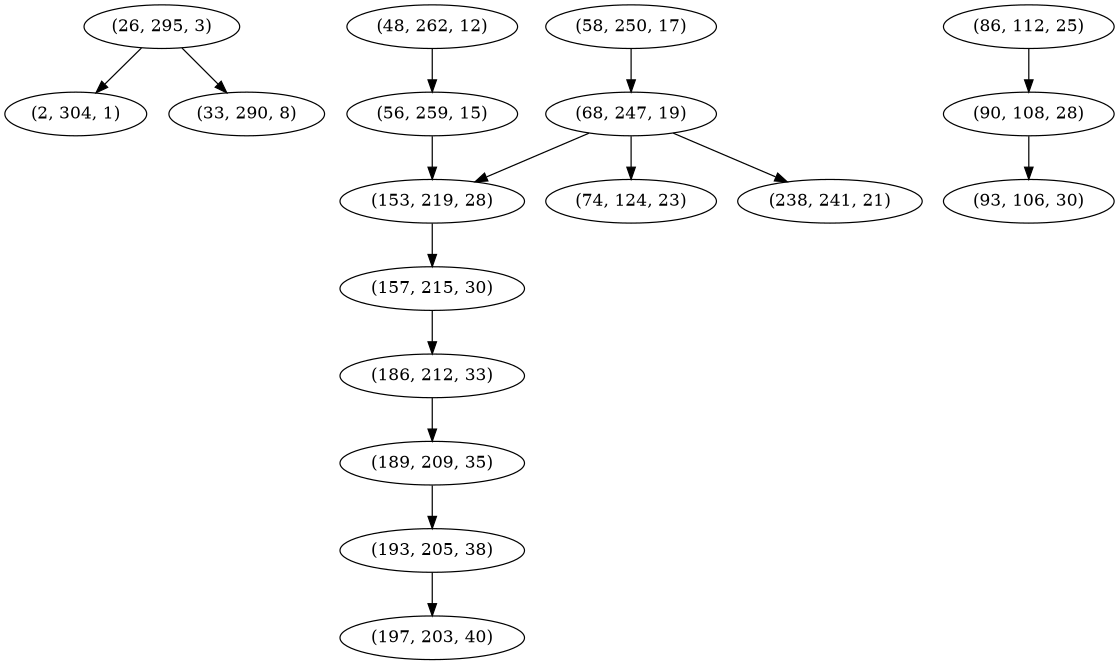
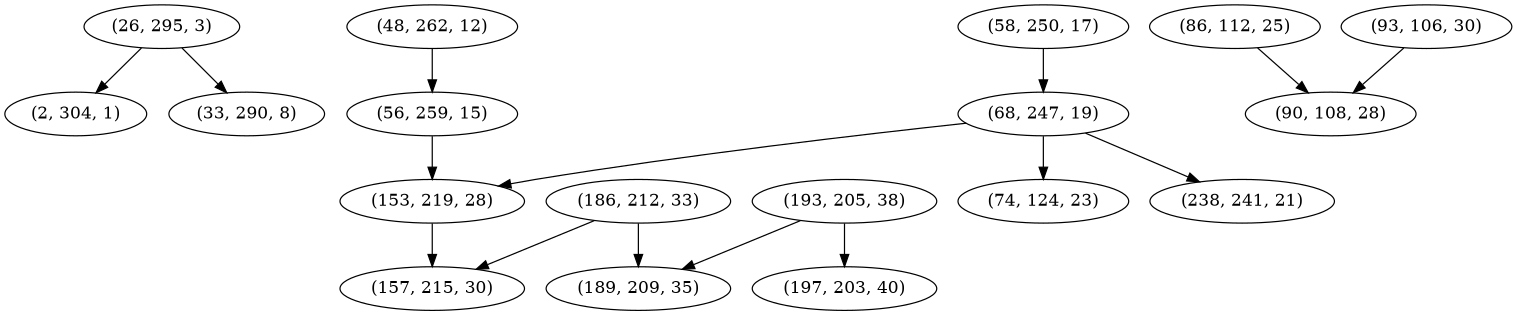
(1029, 152) -> (1383, 66)
(432, 326) -> (541, 243)
(432, 501) -> (747, 243)
